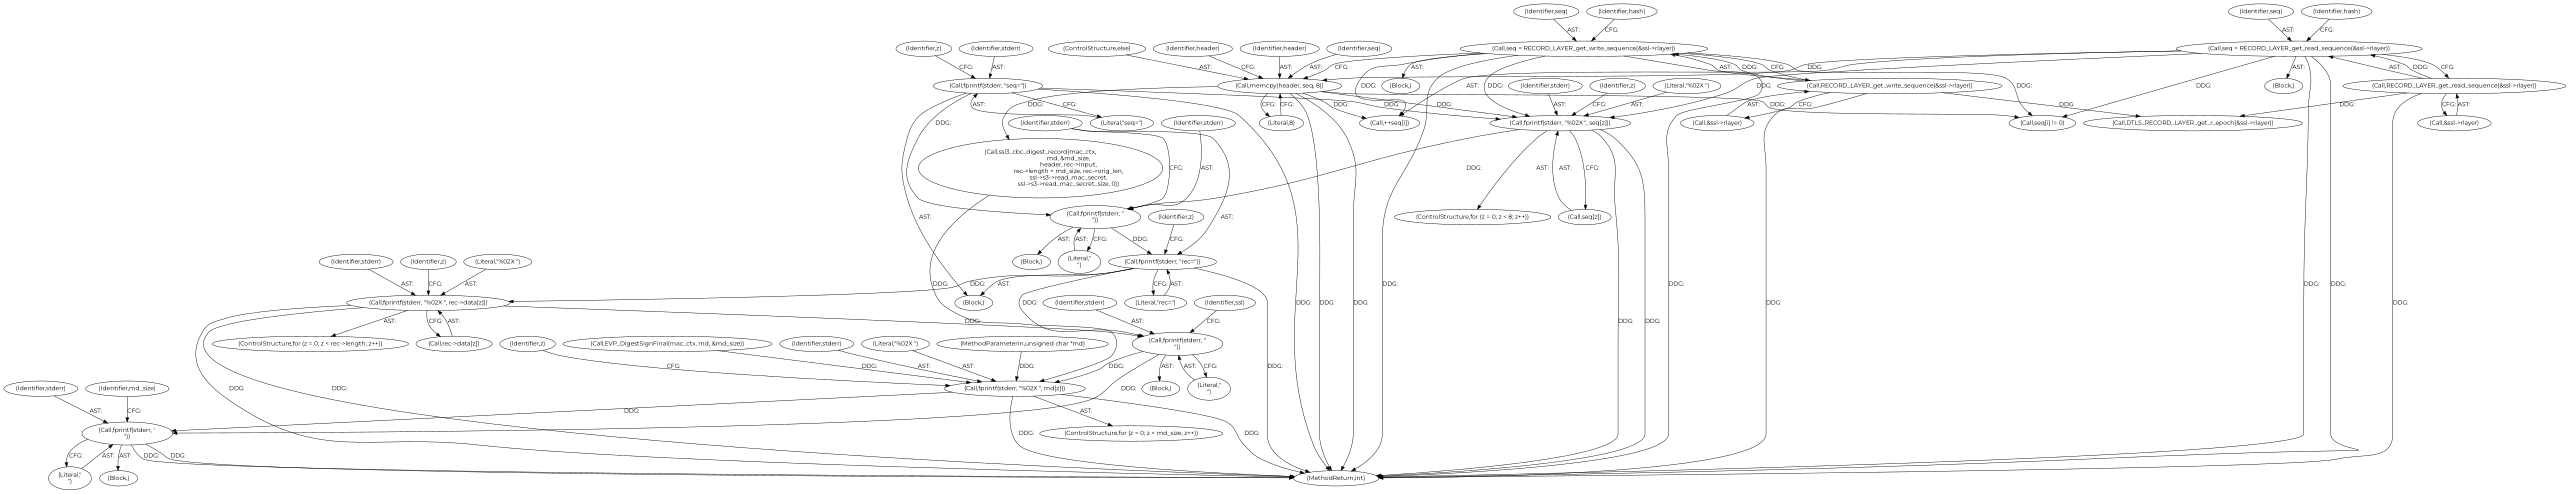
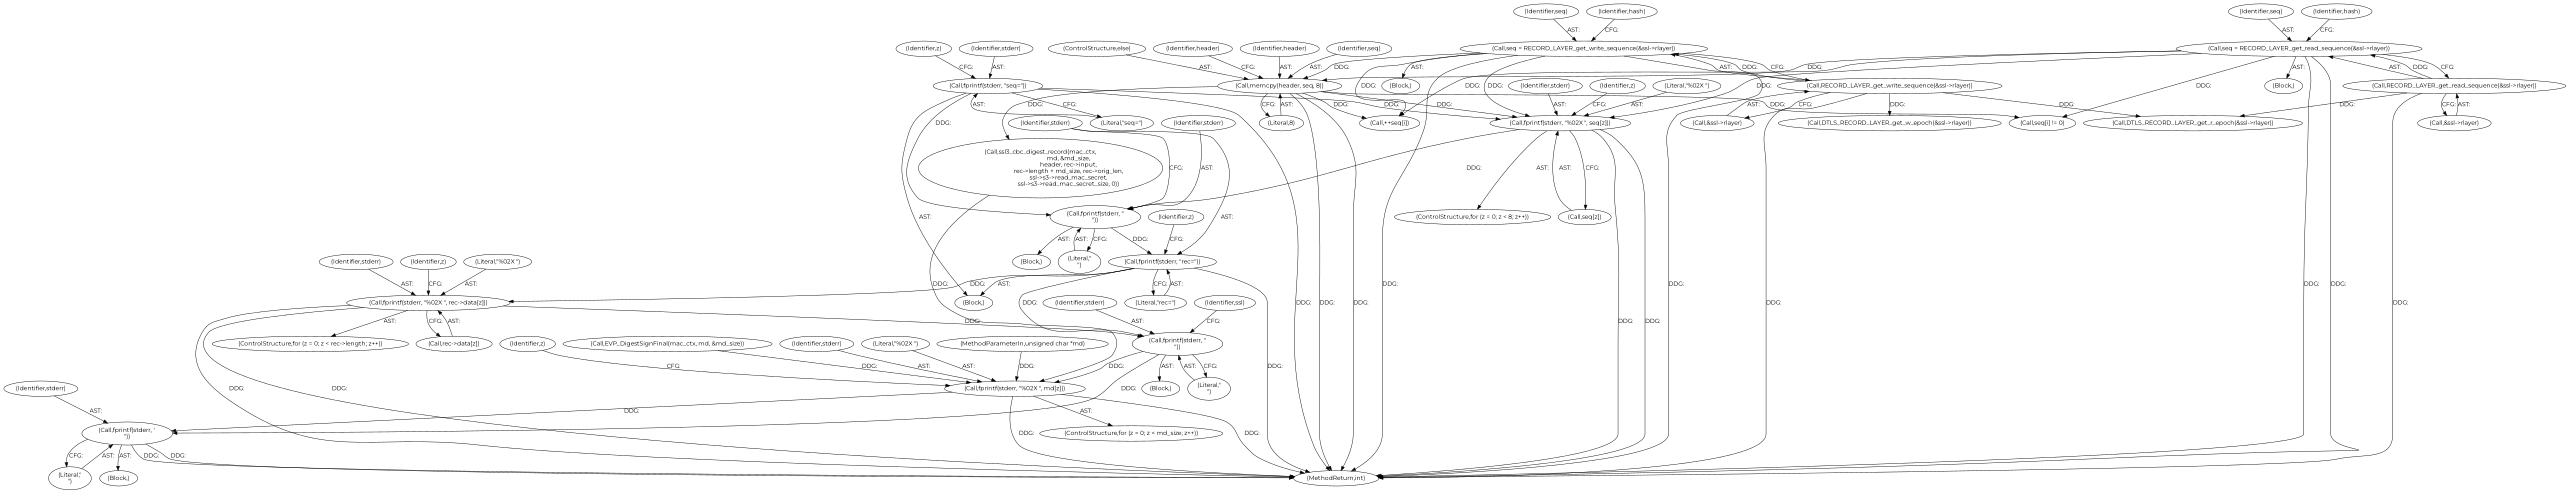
(1343, 67) -> (1343, 67)
(1867, 73) -> none
(1473, 86) -> (1473, 86)
(1288, 105) -> (1288, 105)
none -> (1890, 123)
(127, 389) -> none
